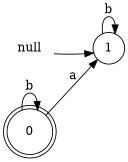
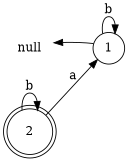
(69, 54) -> (78, 42)
(30, 132) -> (30, 132)
